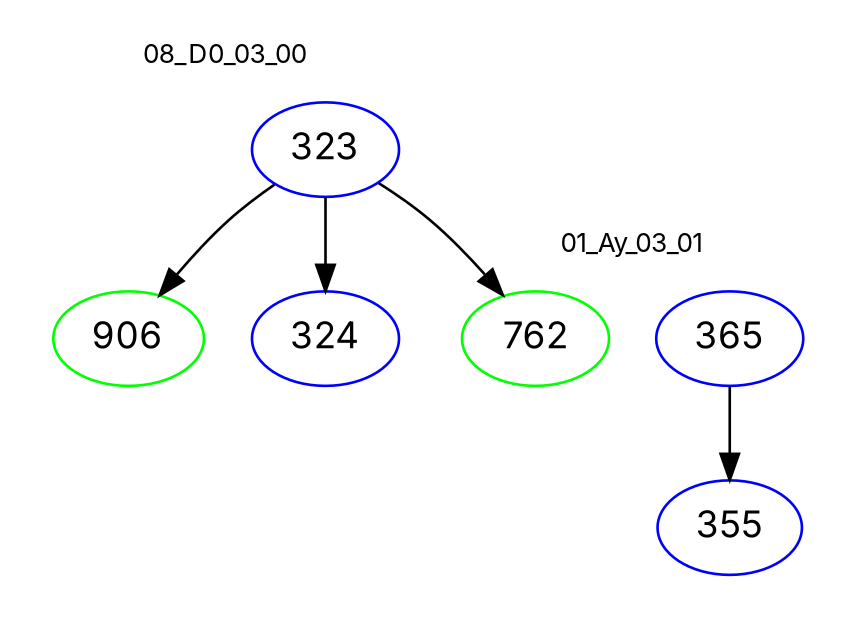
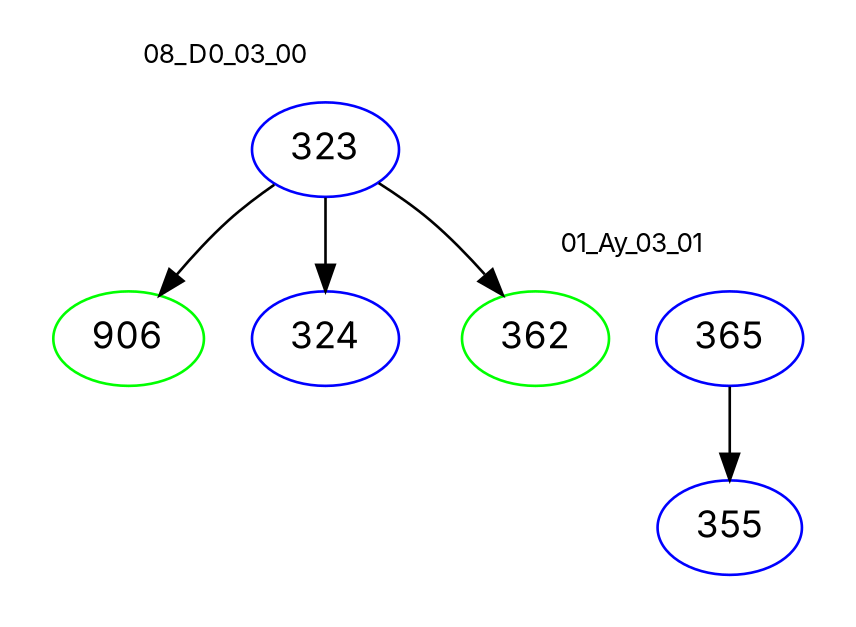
(536, 339) -> (536, 339)
